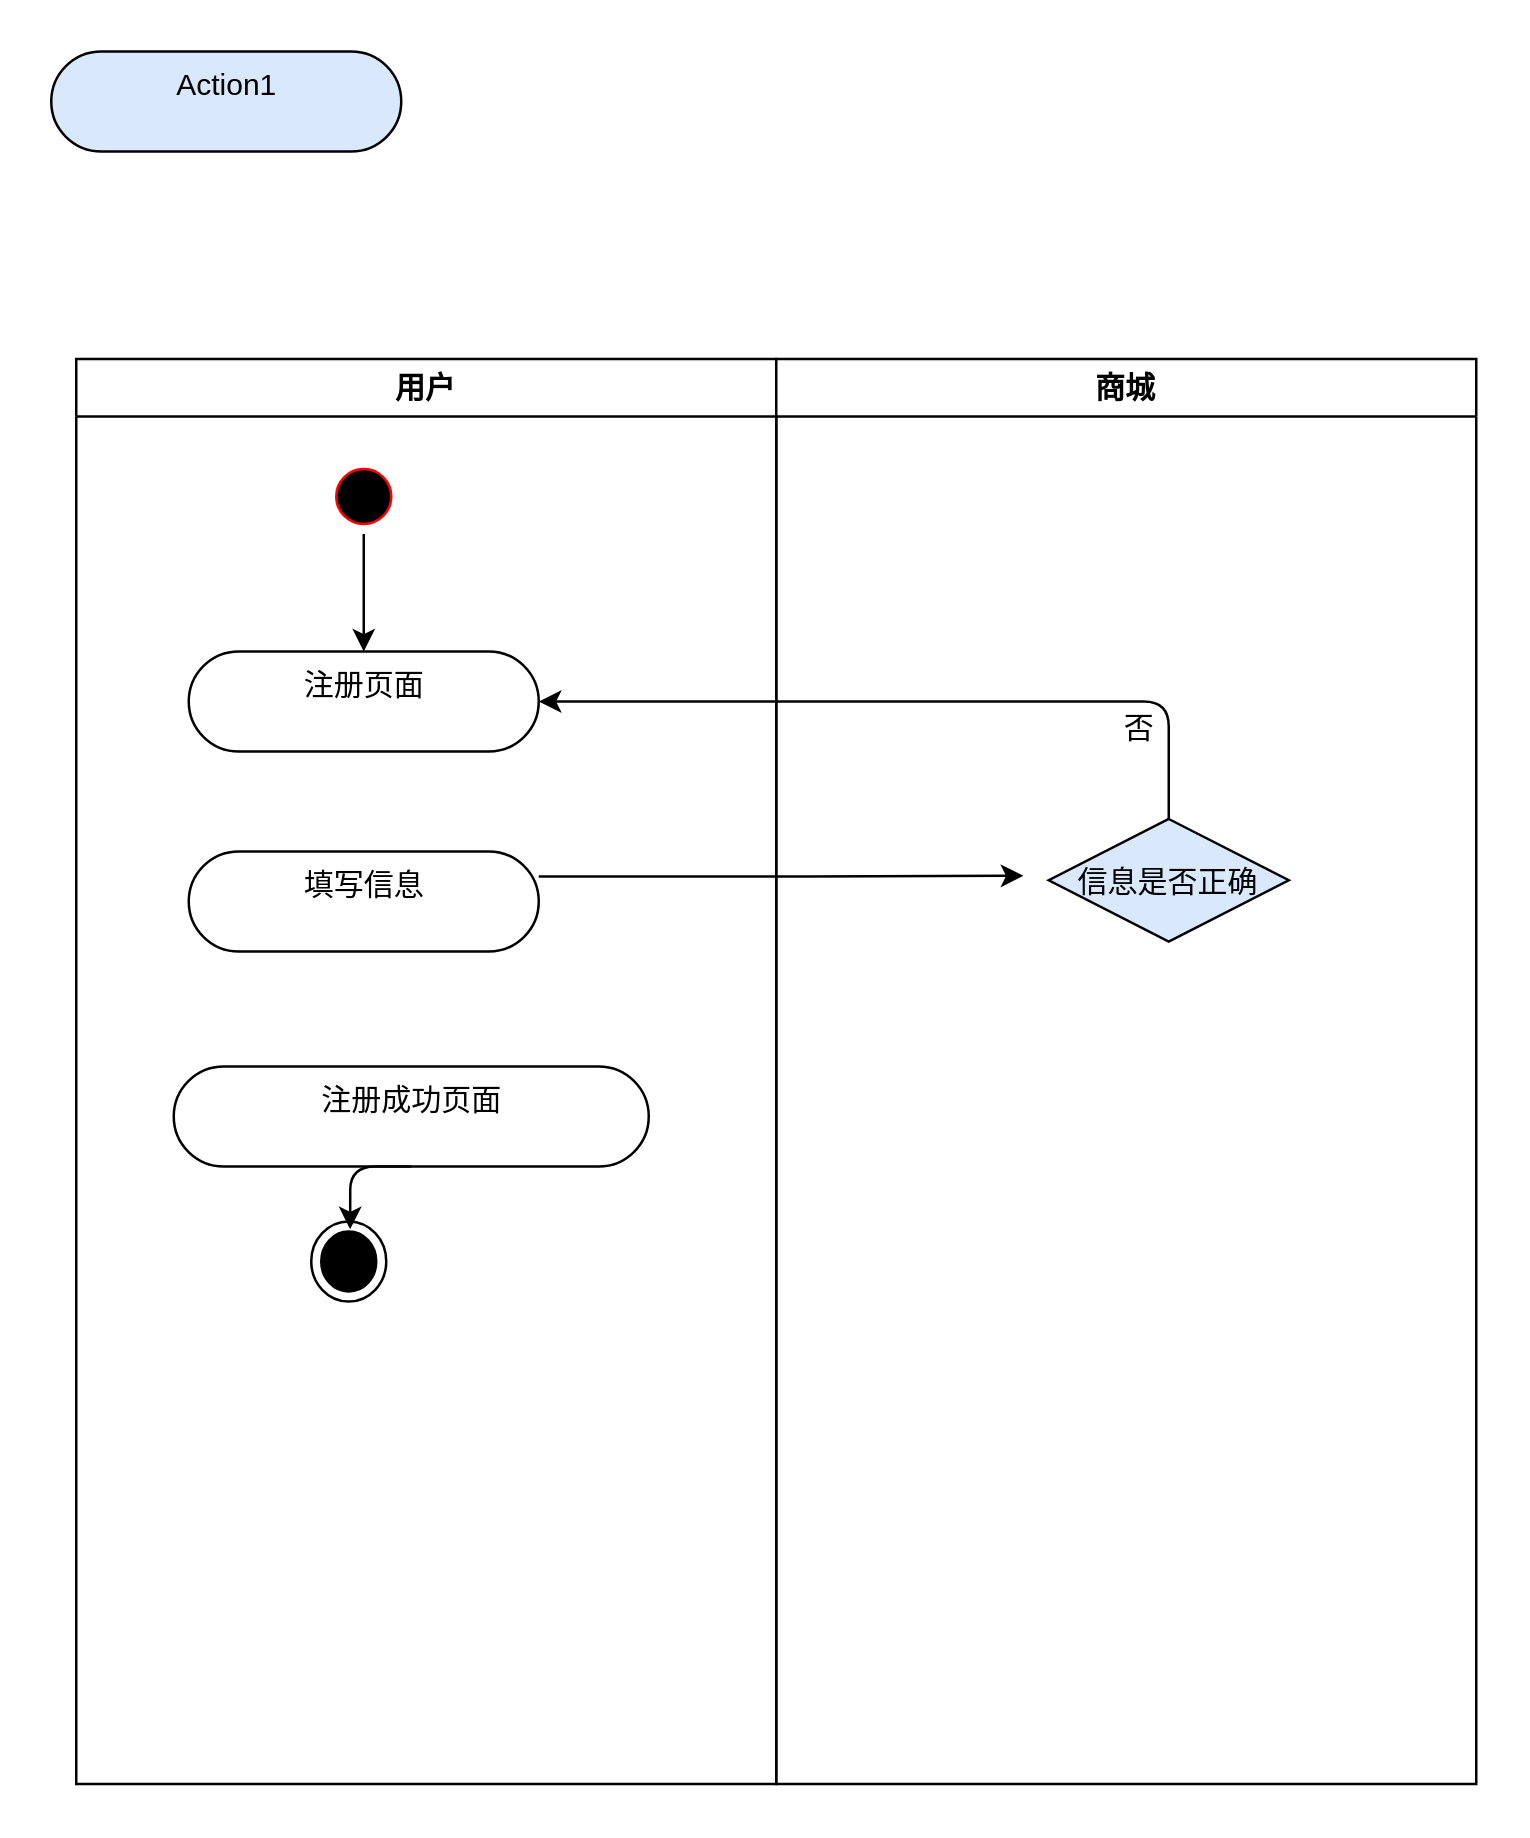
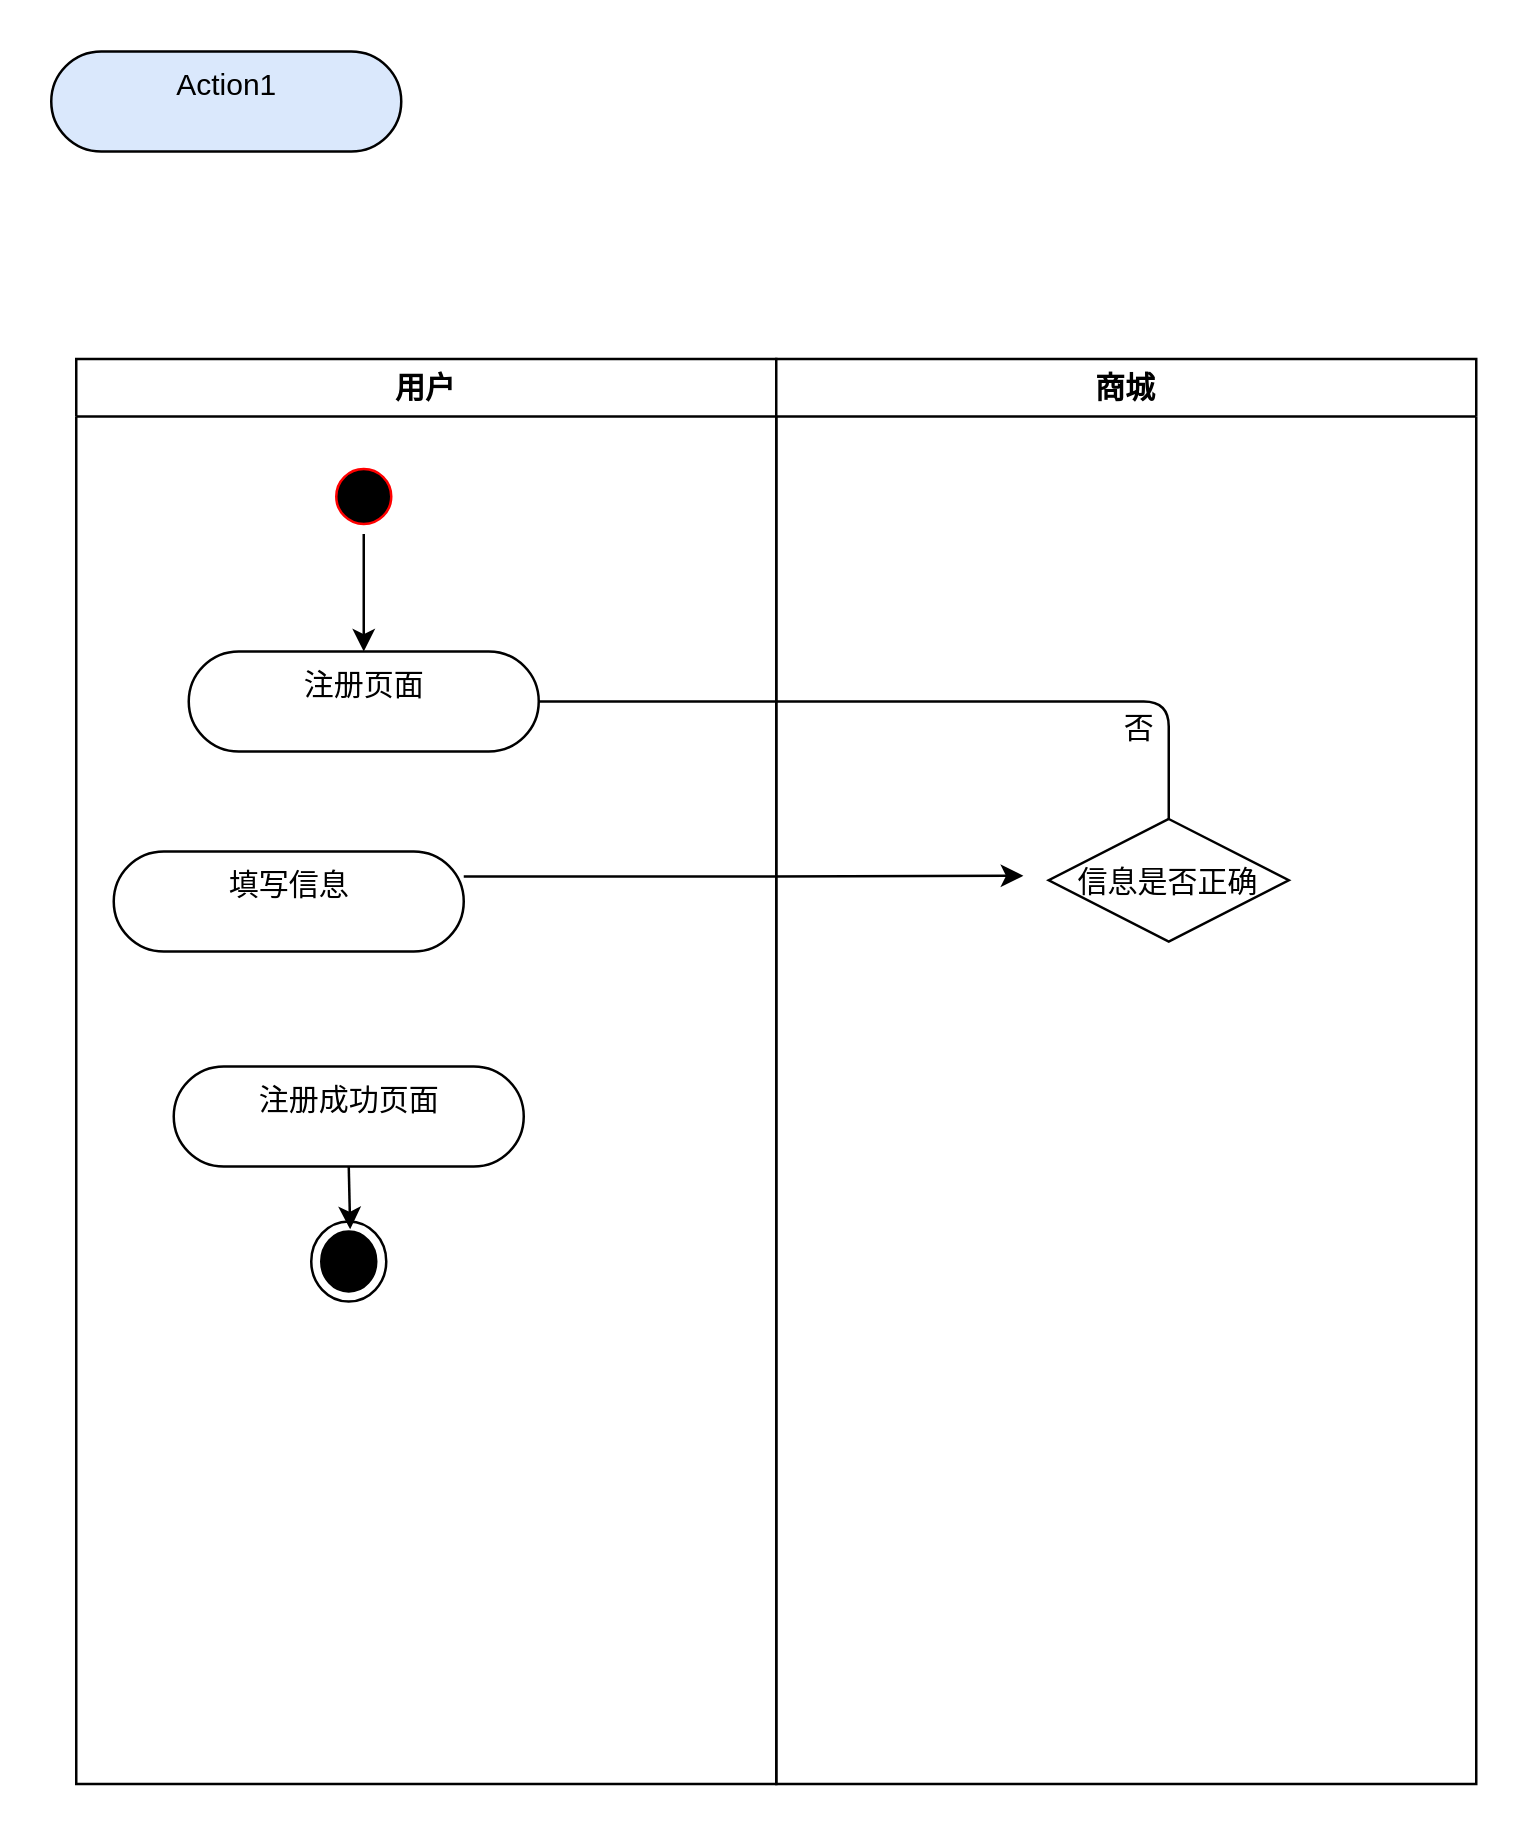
(557, 701) -> (550, 701)
(1169, 880) -> (1169, 880)
(364, 901) -> (289, 901)
(411, 1116) -> (349, 1116)
